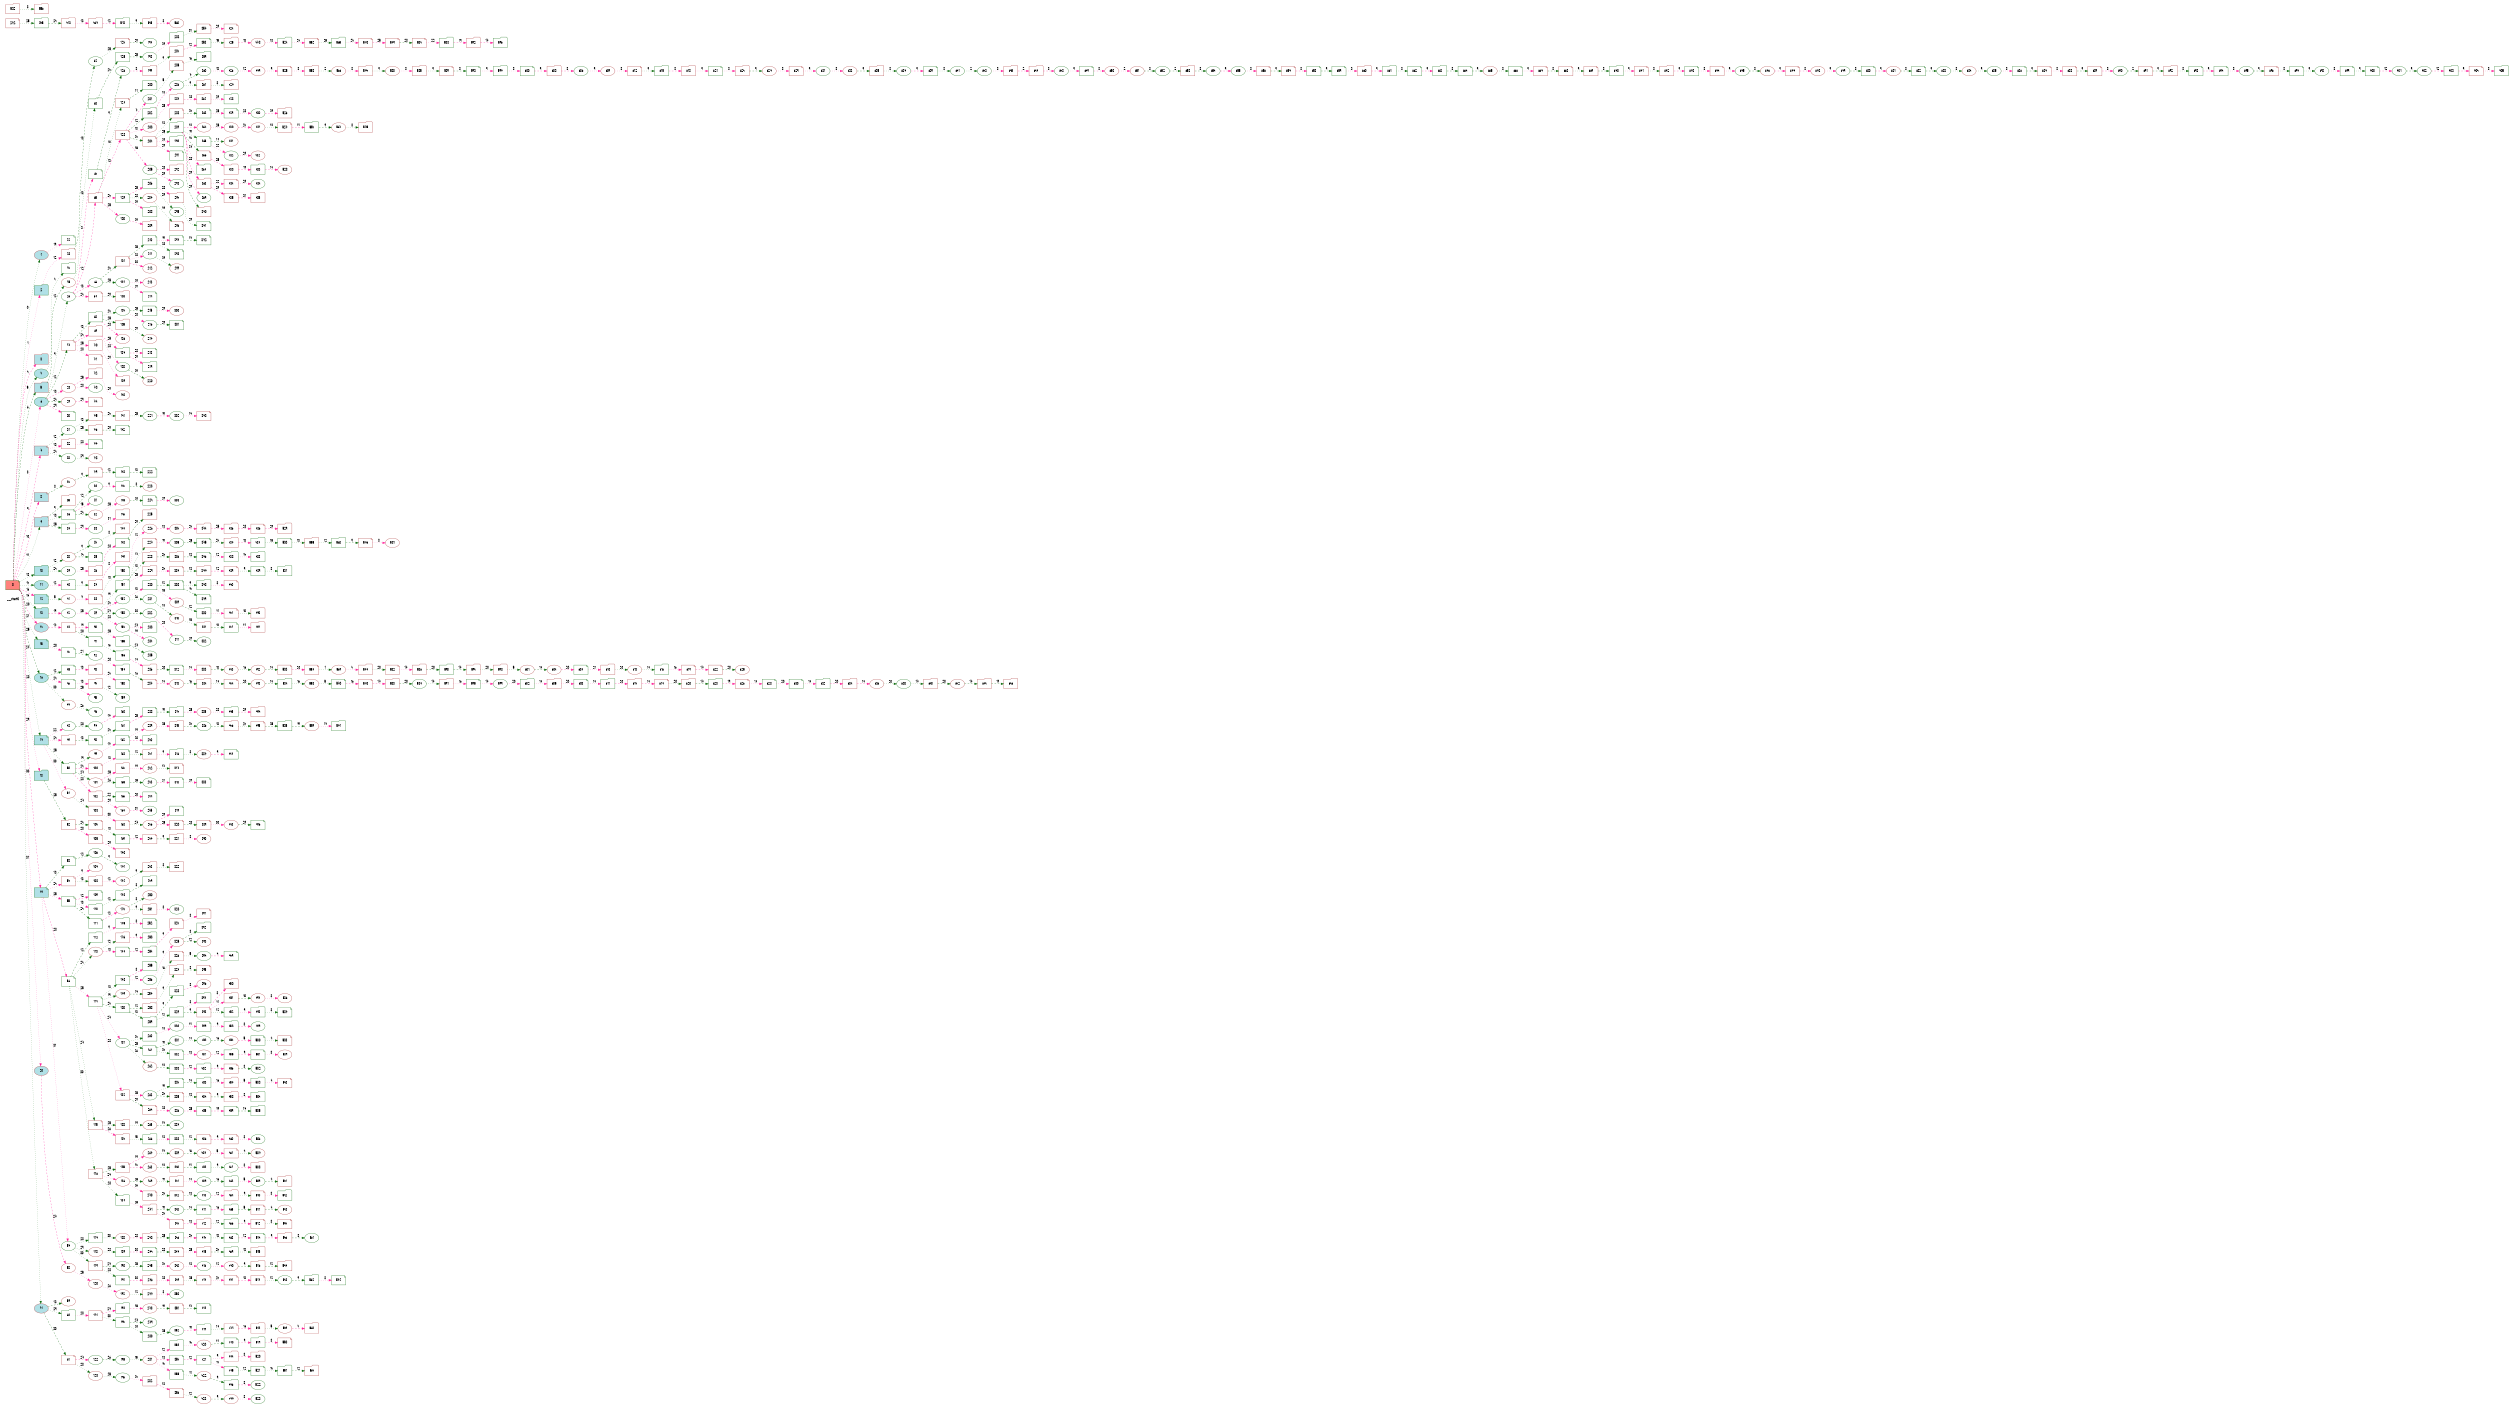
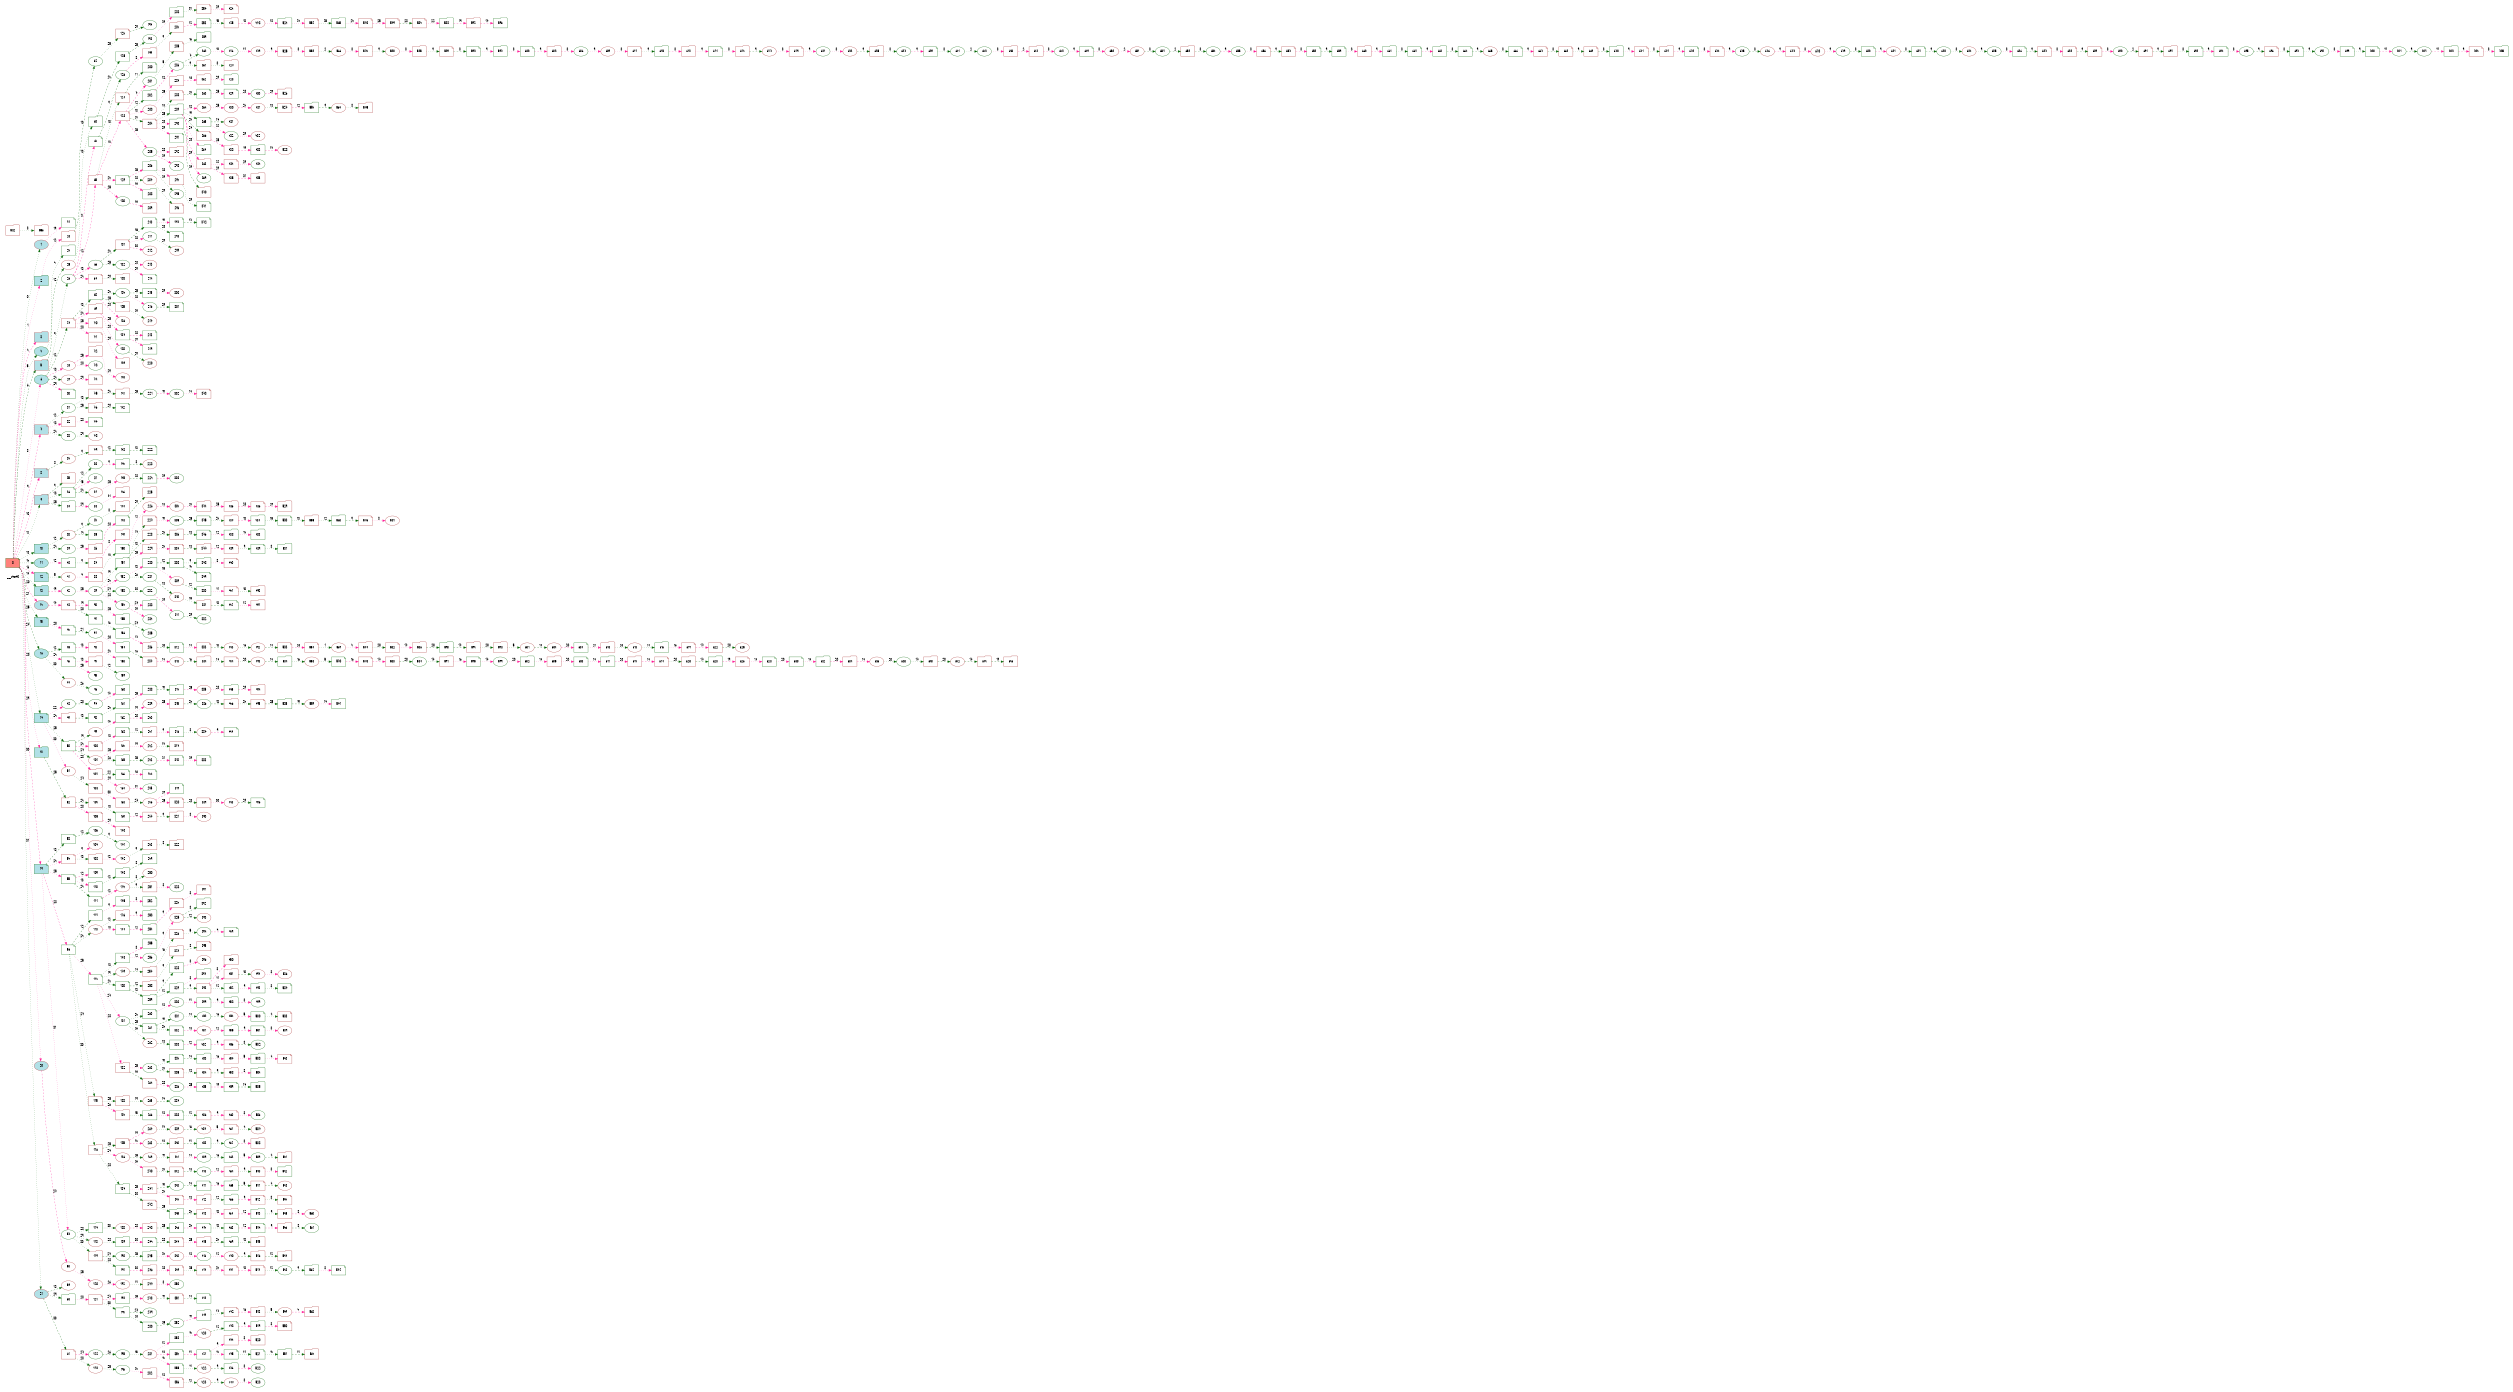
none -> (135, 1196)
